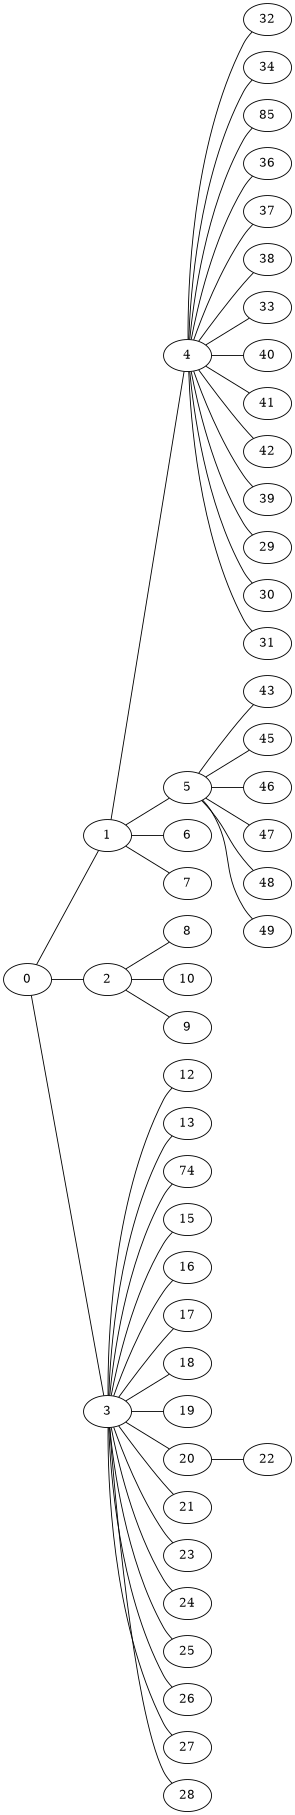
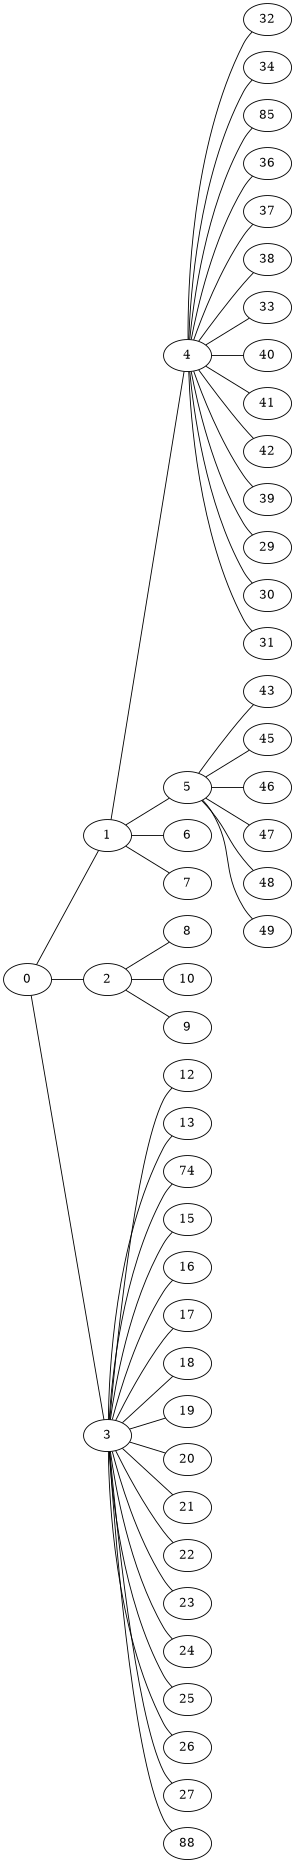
(228, 1460) -> (142, 1499)
(188, 1796) -> (188, 1844)
